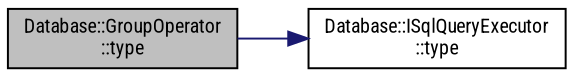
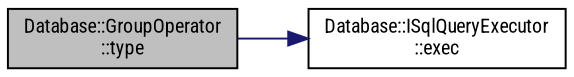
(437, 39) -> (437, 39)
